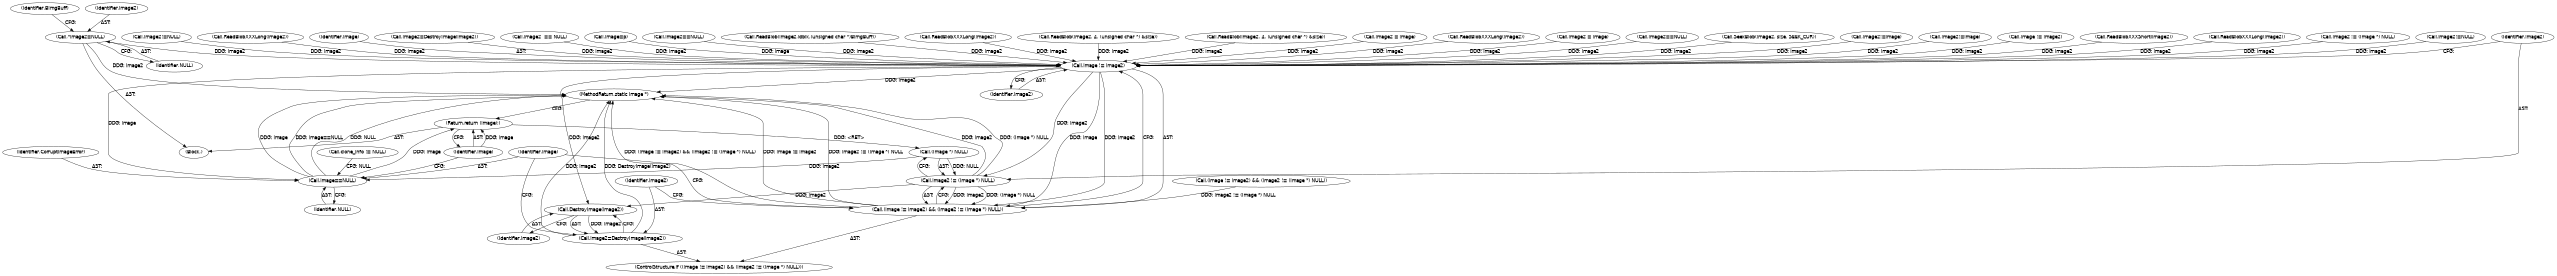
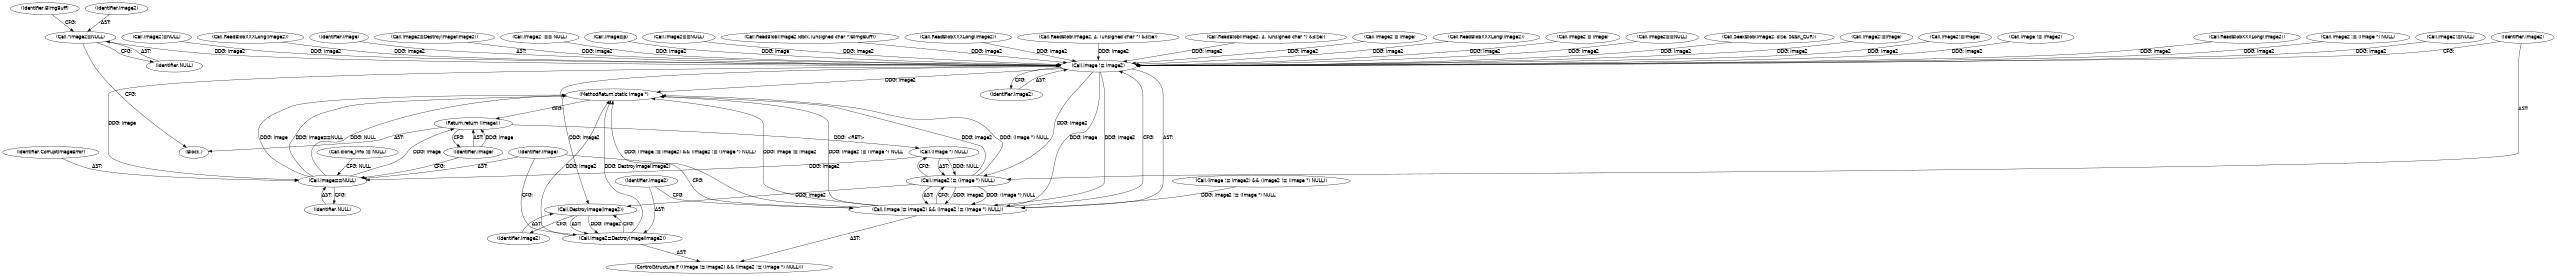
(2134, 37) -> none
(317, 90) -> none
(131, 95) -> (131, 95)
